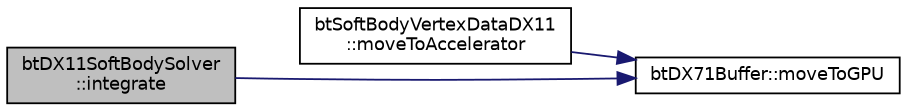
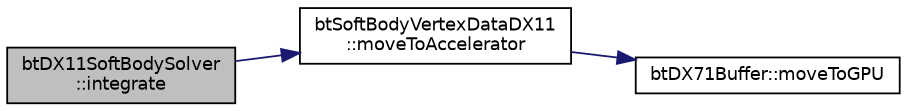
(426, 80) -> (259, 58)
